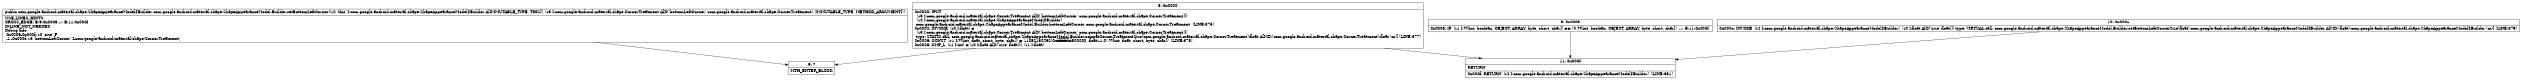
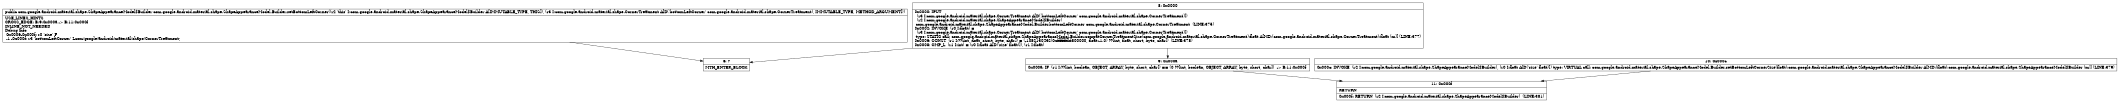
(1432, 53) -> (1168, 52)
